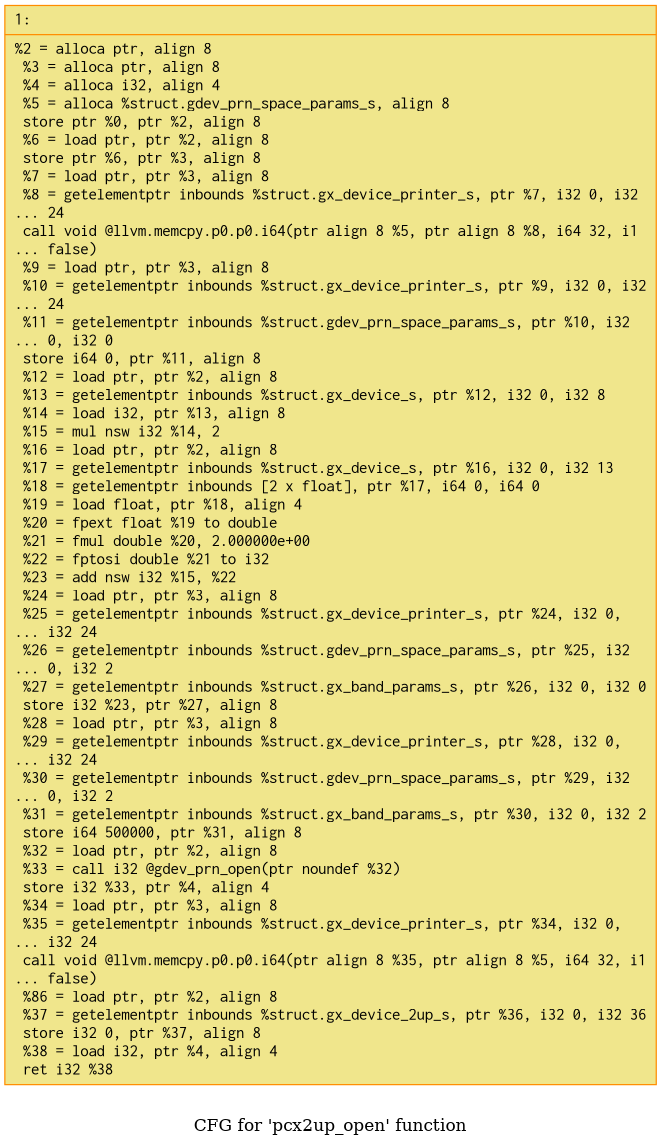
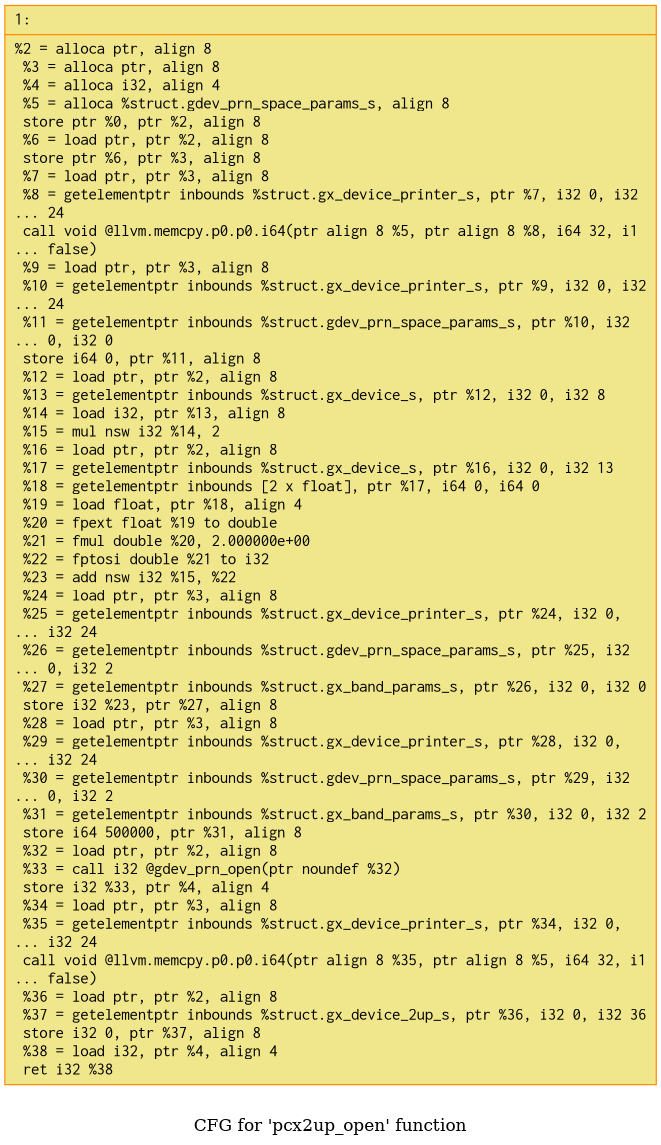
(146, 997) -> (146, 997)
